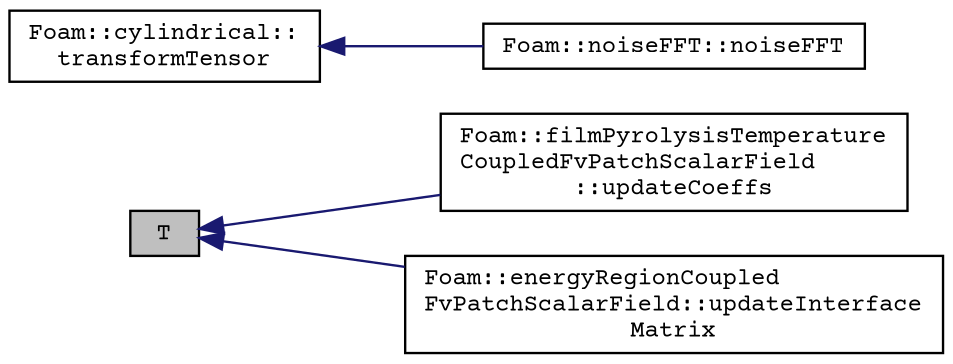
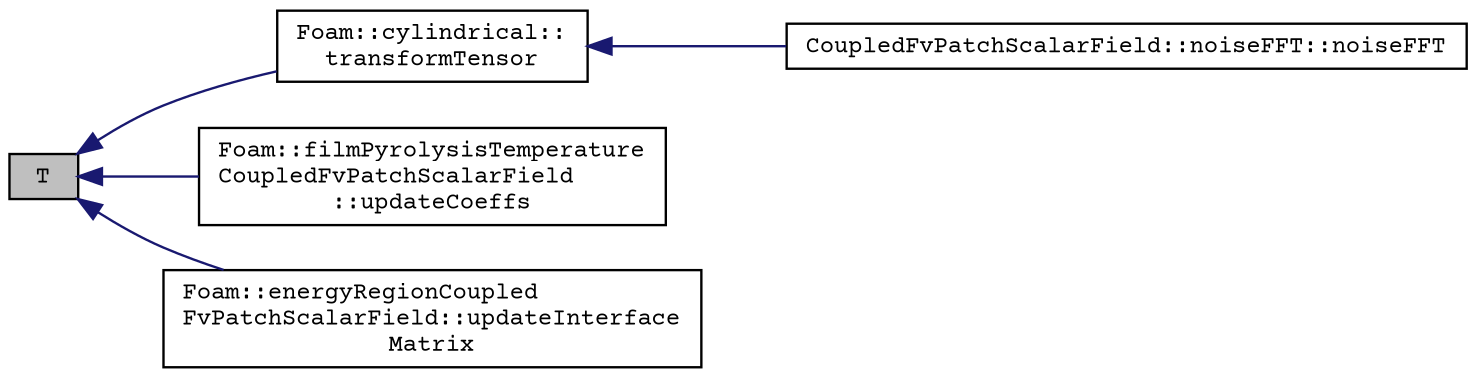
(674, 46) -> (1127, 46)
none -> (184, 98)
